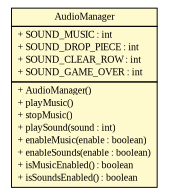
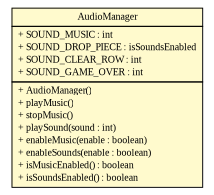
(79, 47) -> (107, 47)
